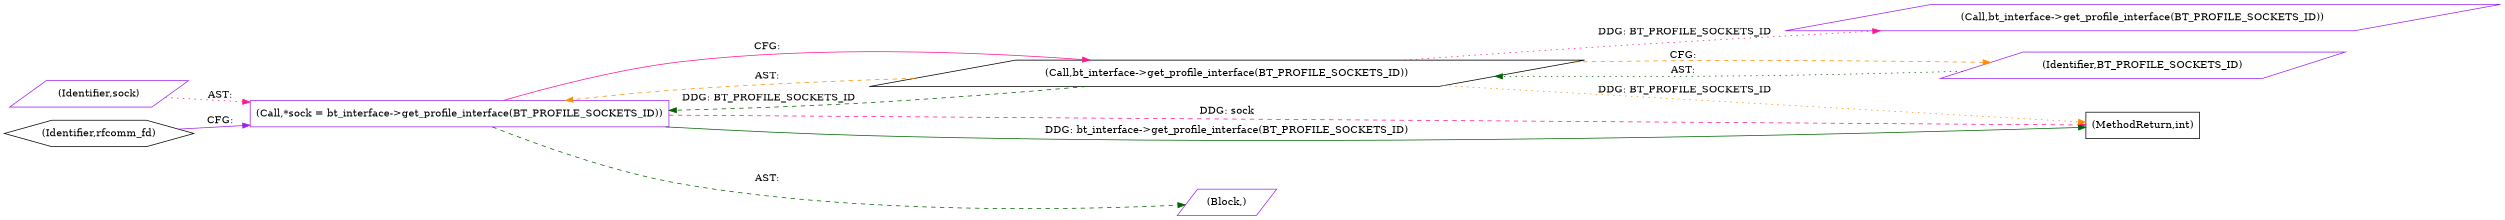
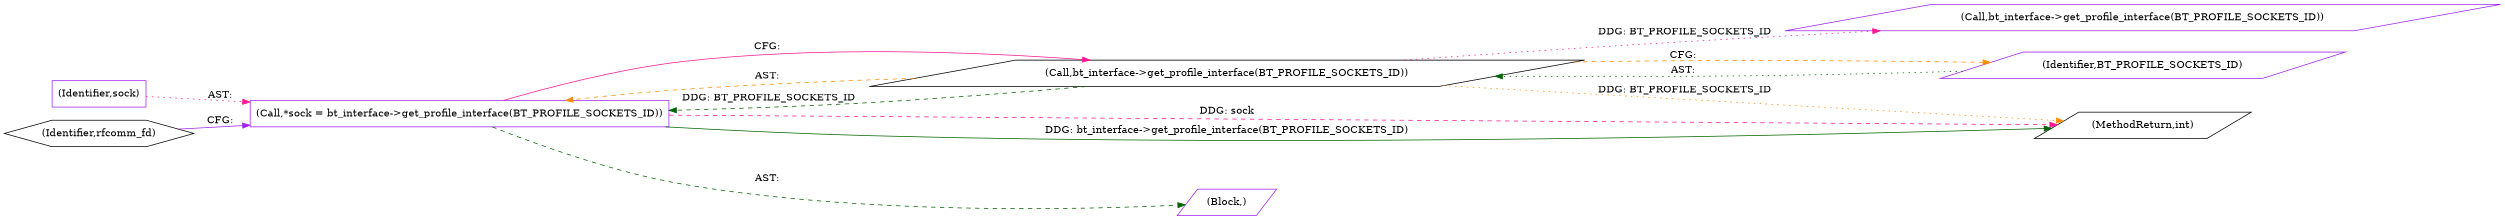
(99, 94) -> (99, 94)
(2143, 125) -> (2143, 125)
